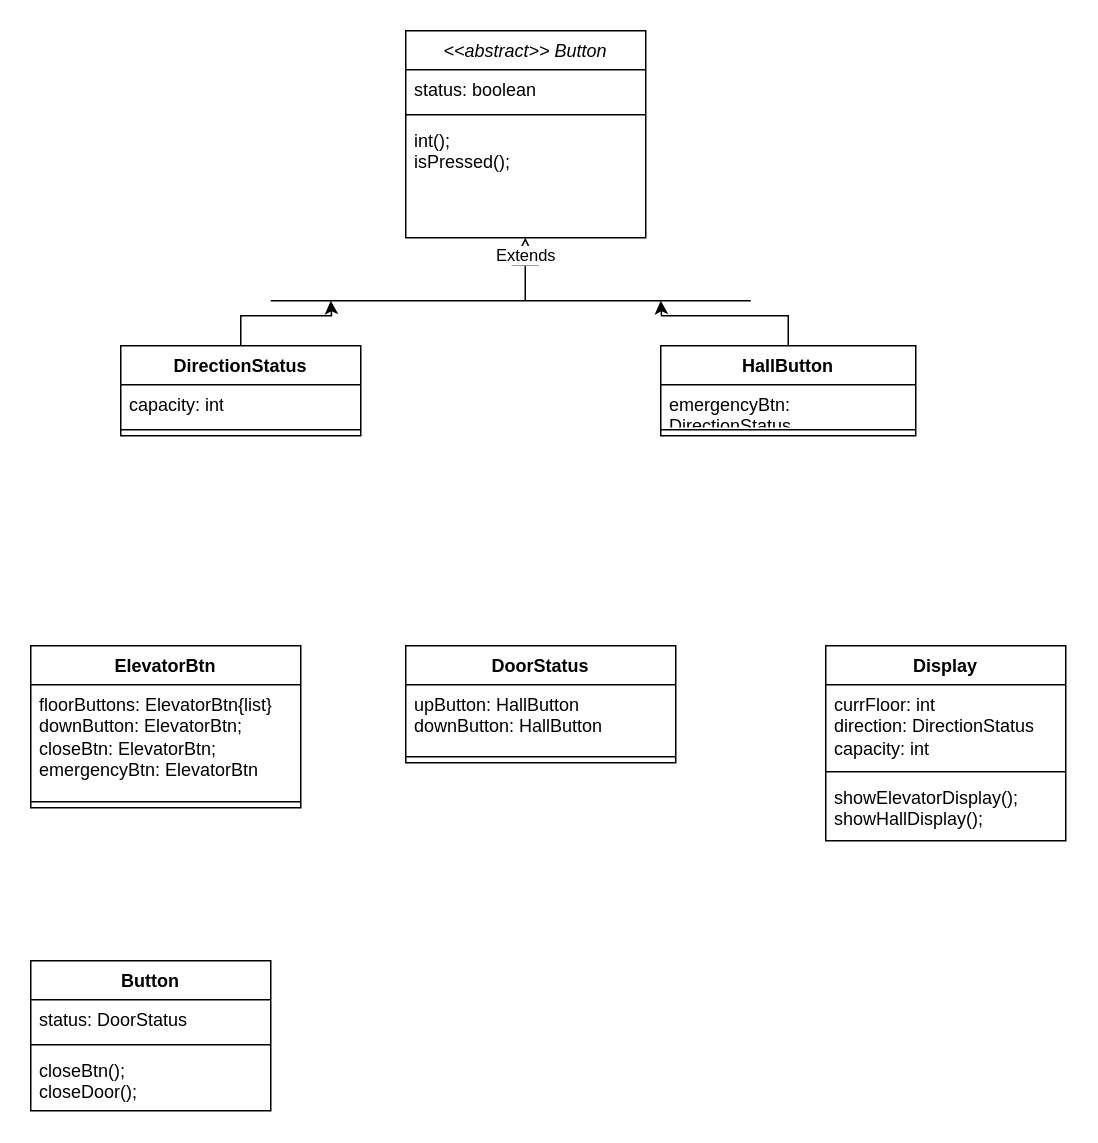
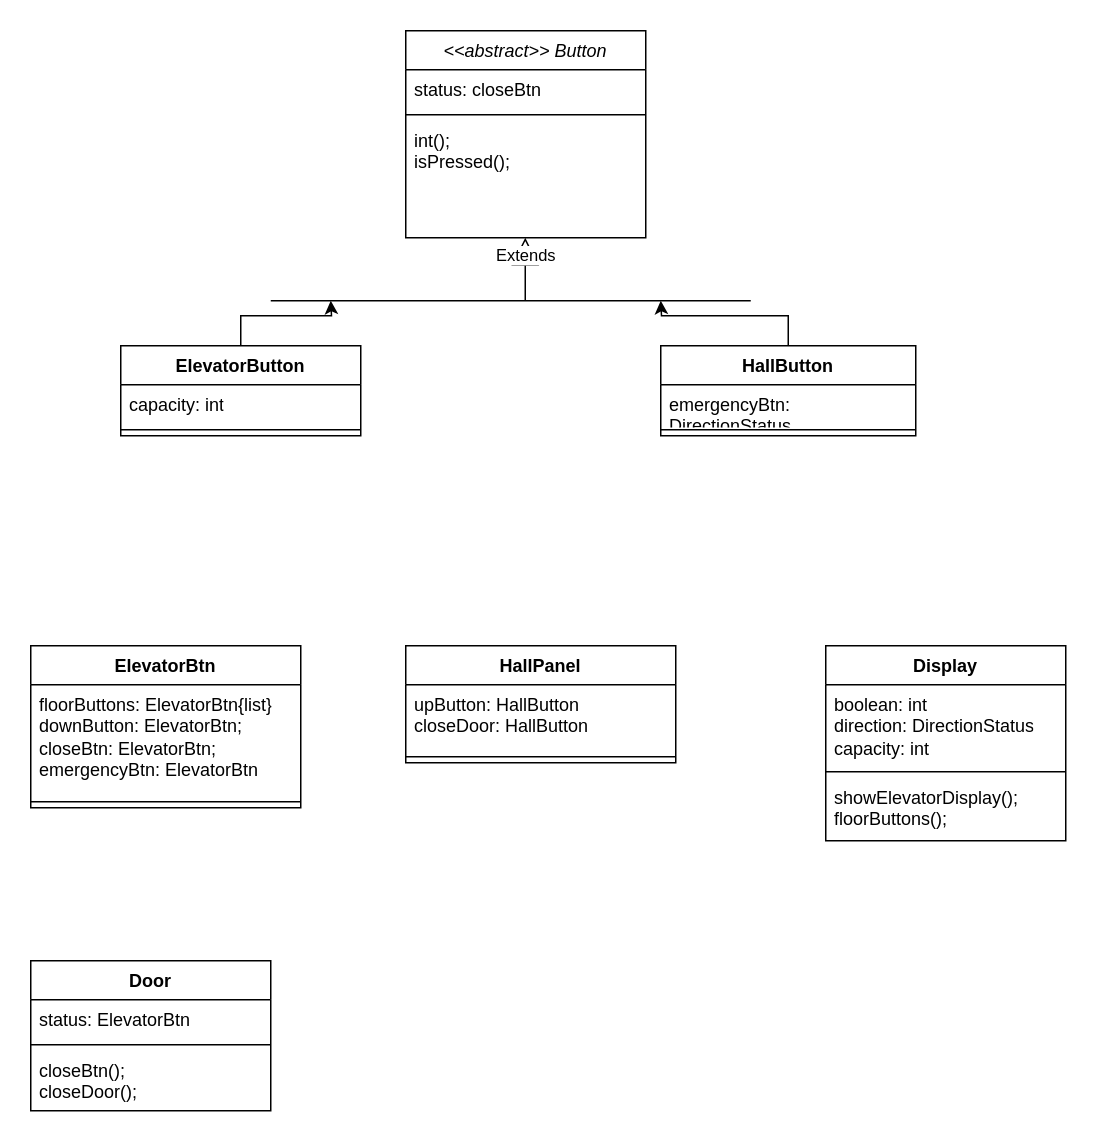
(483, 90) -> (488, 90)
(241, 367) -> (241, 367)
(541, 667) -> (541, 667)
(516, 717) -> (509, 717)
(947, 738) -> (947, 738)
(936, 810) -> (936, 810)
(151, 982) -> (151, 982)
(126, 1021) -> (128, 1021)
